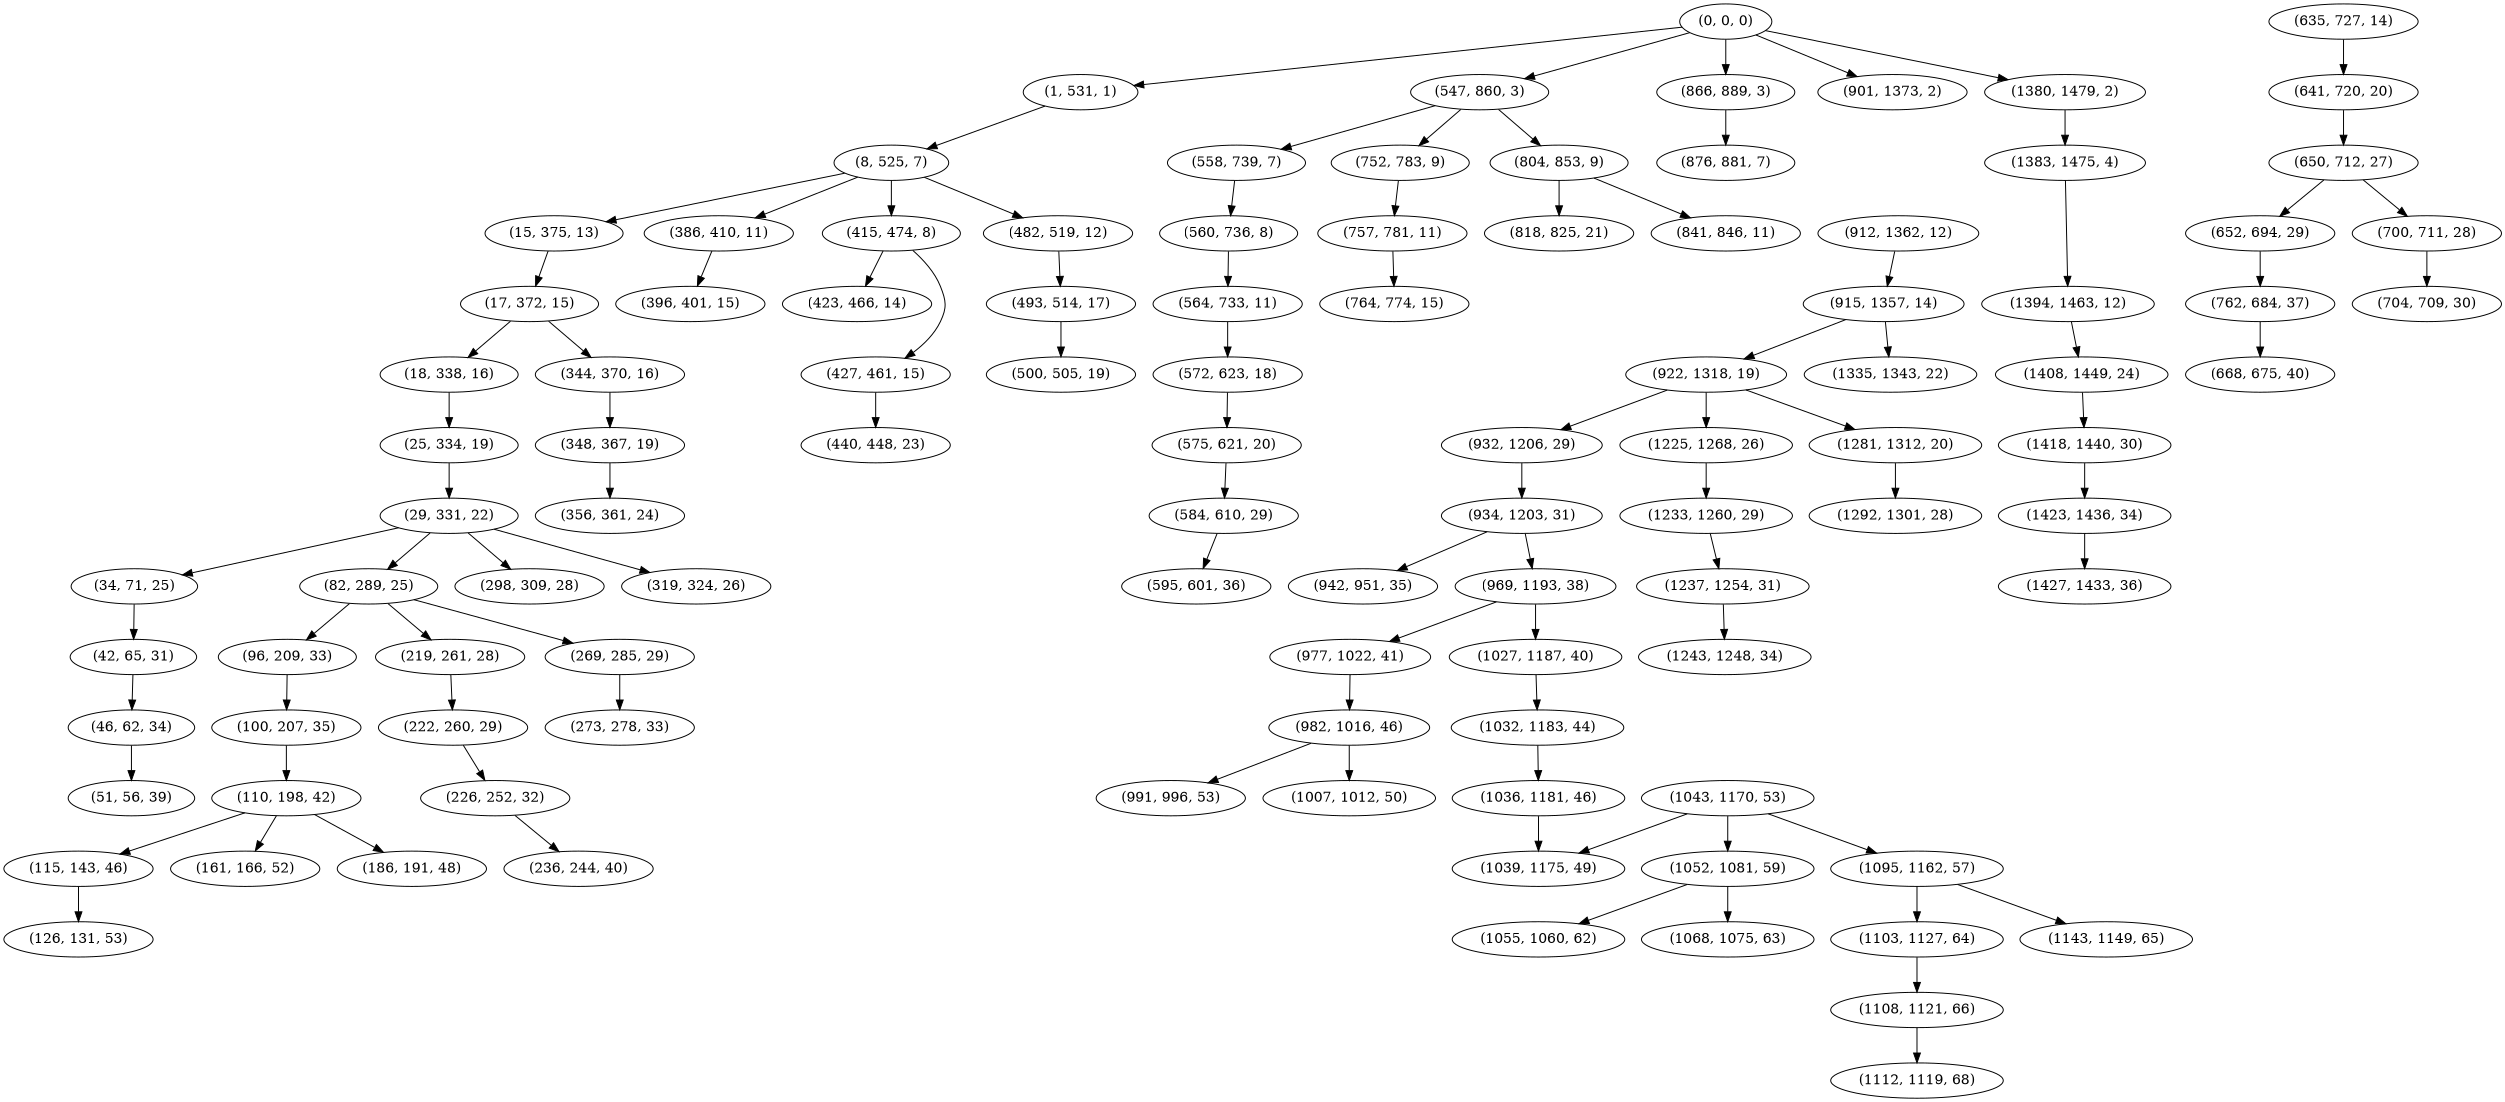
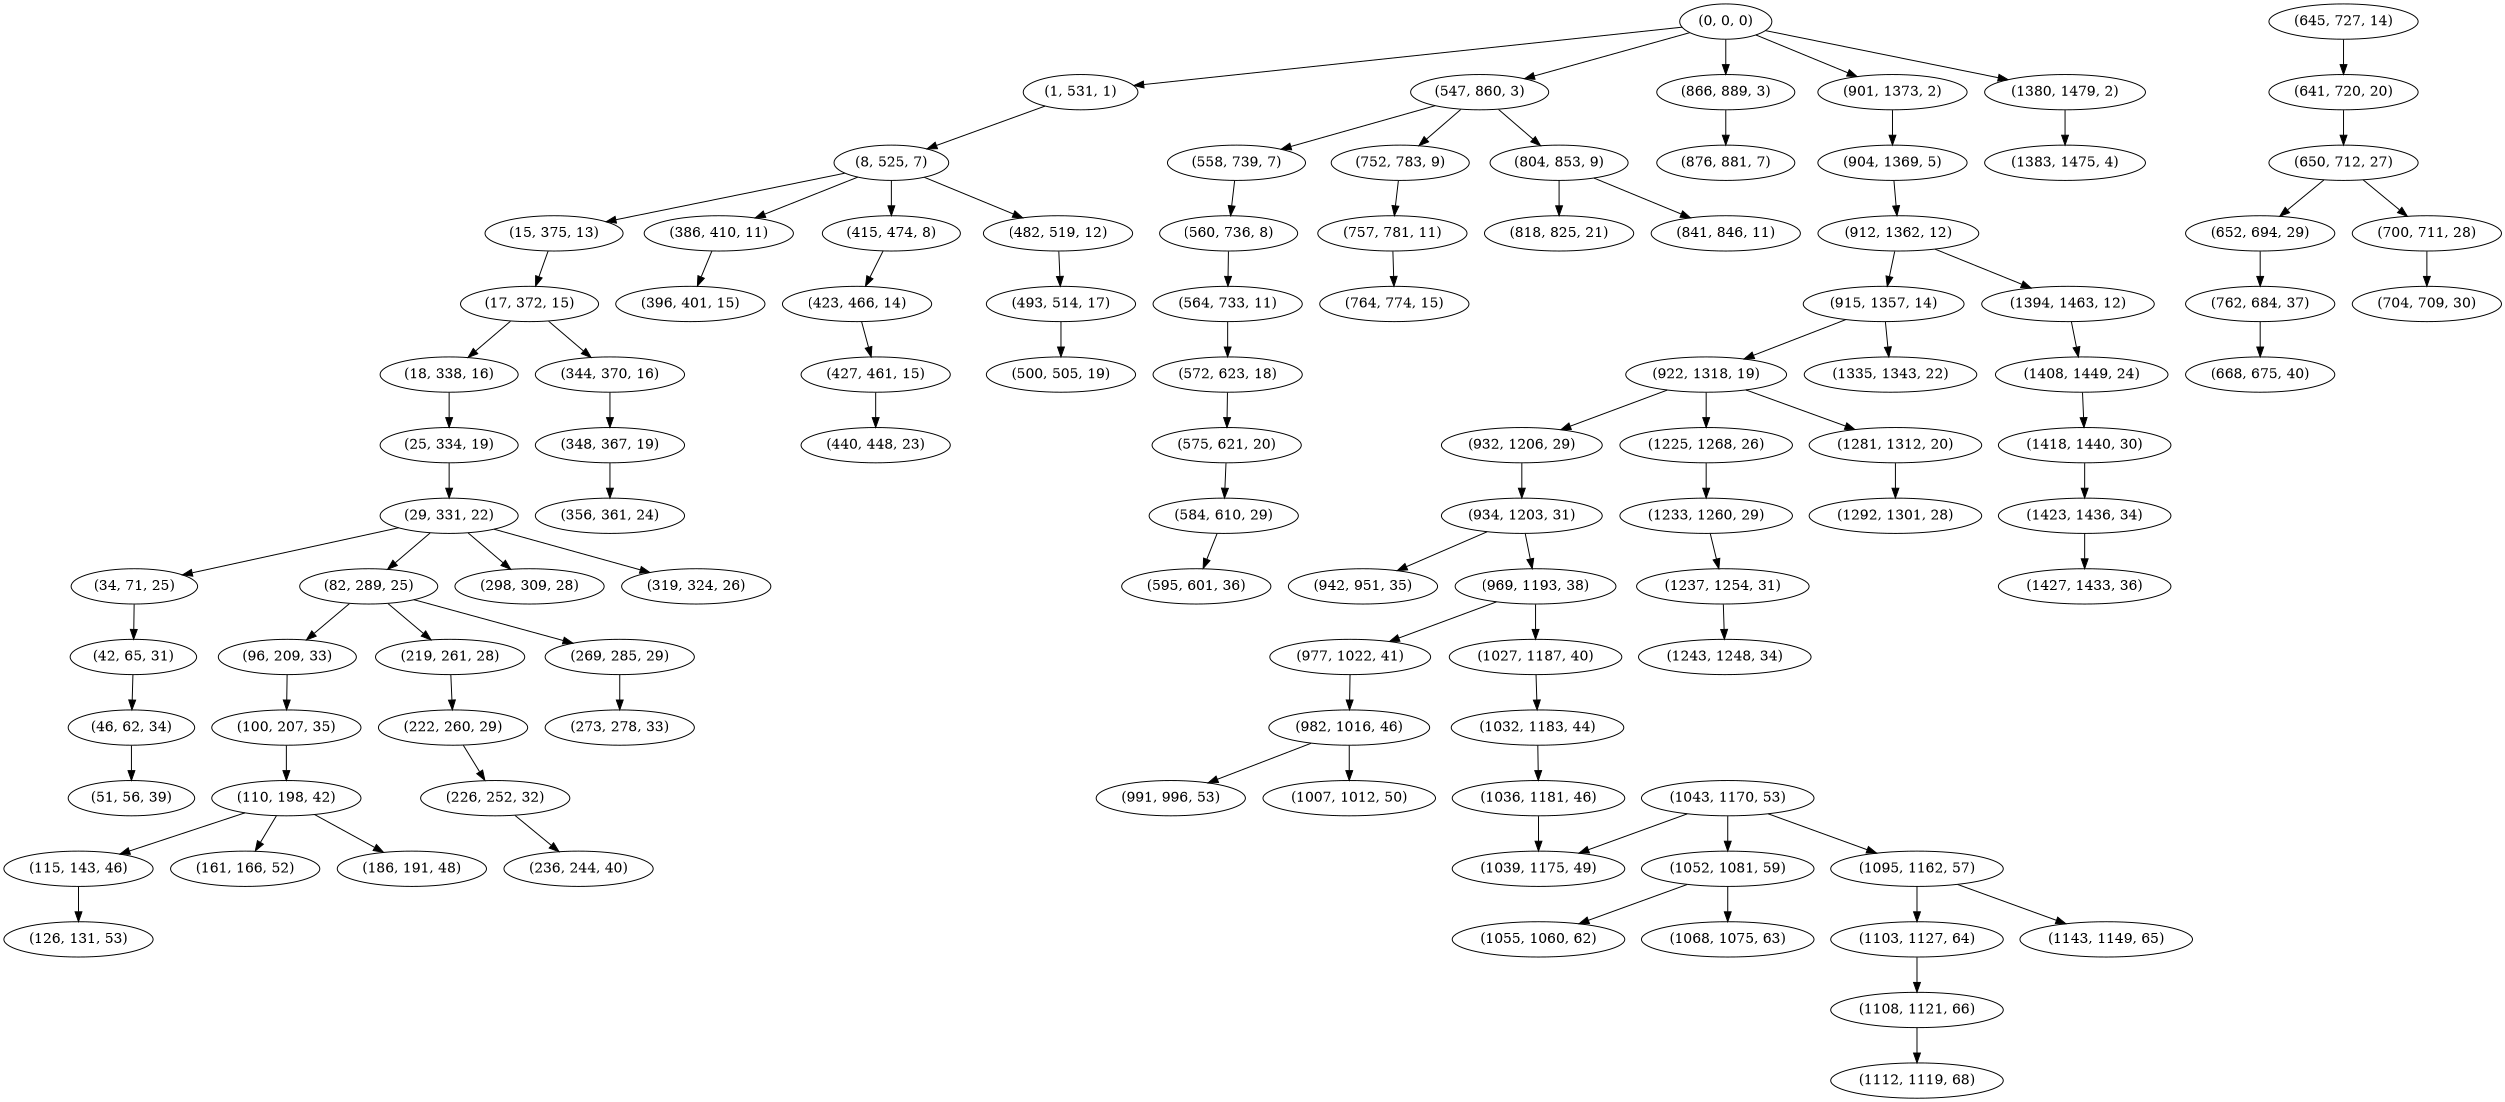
(2344, 22) -> (2344, 22)
none -> (1892, 163)
(2066, 228) -> (1978, 267)
(945, 302) -> (865, 335)
